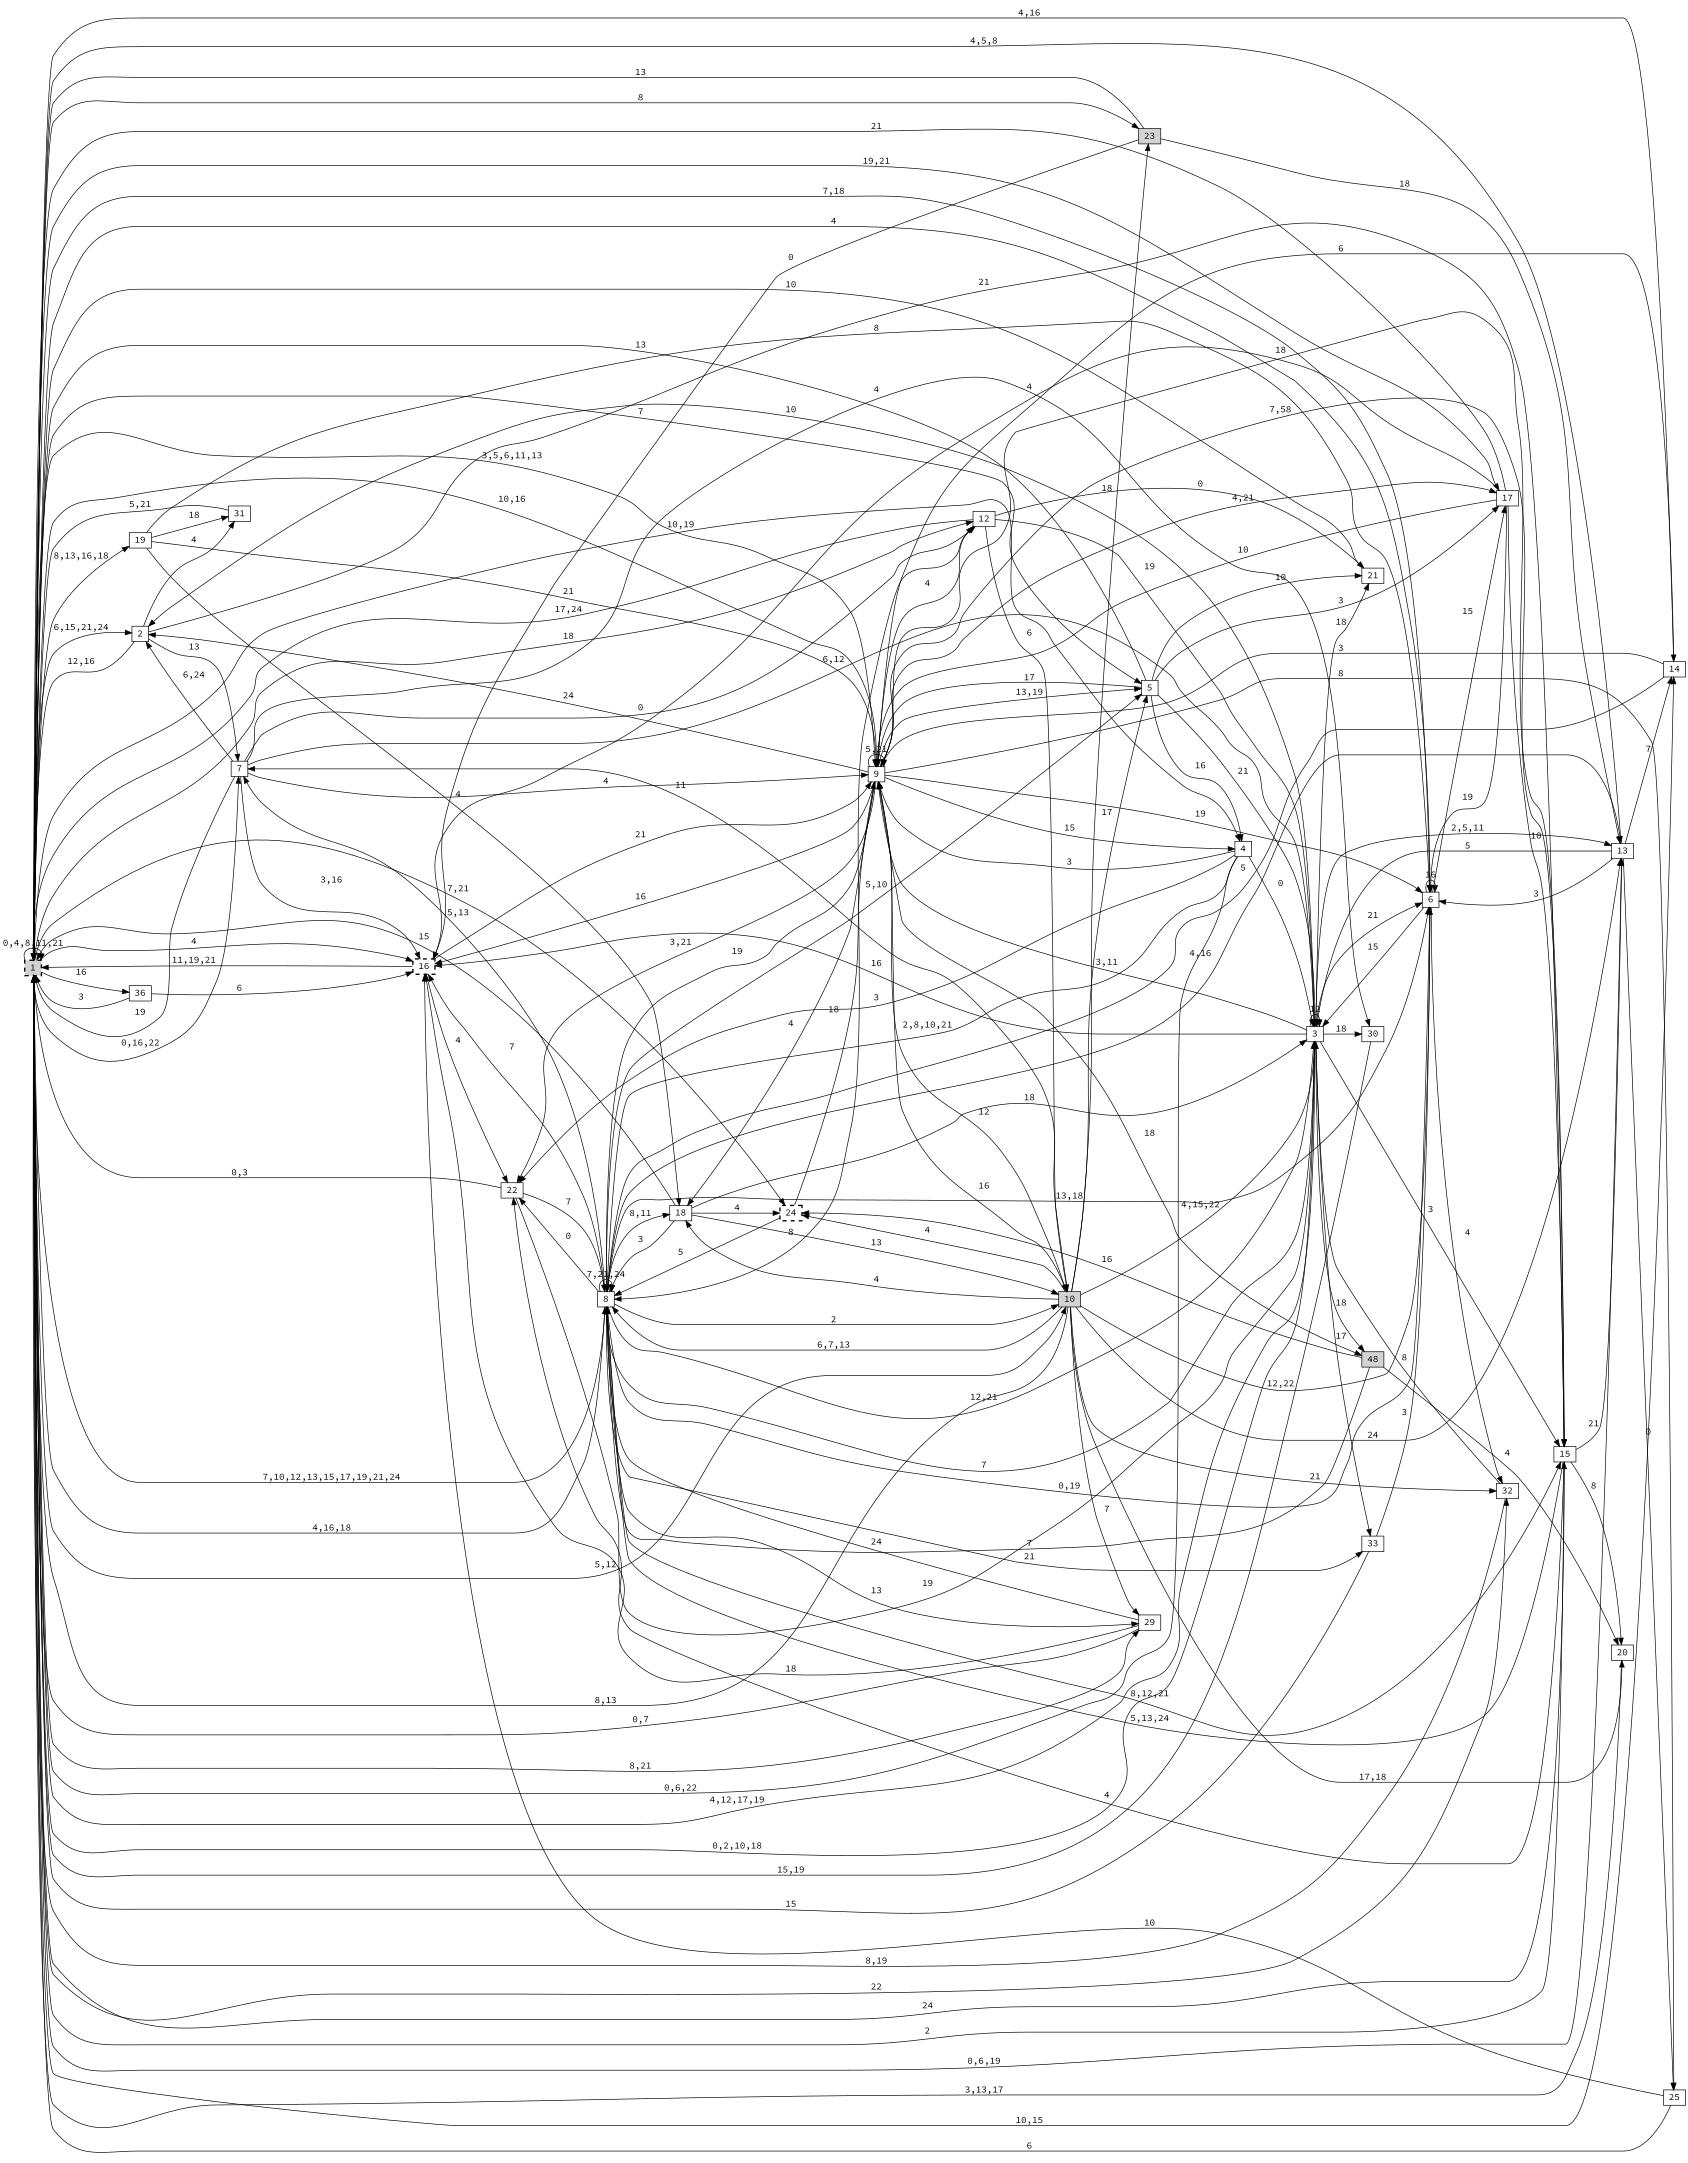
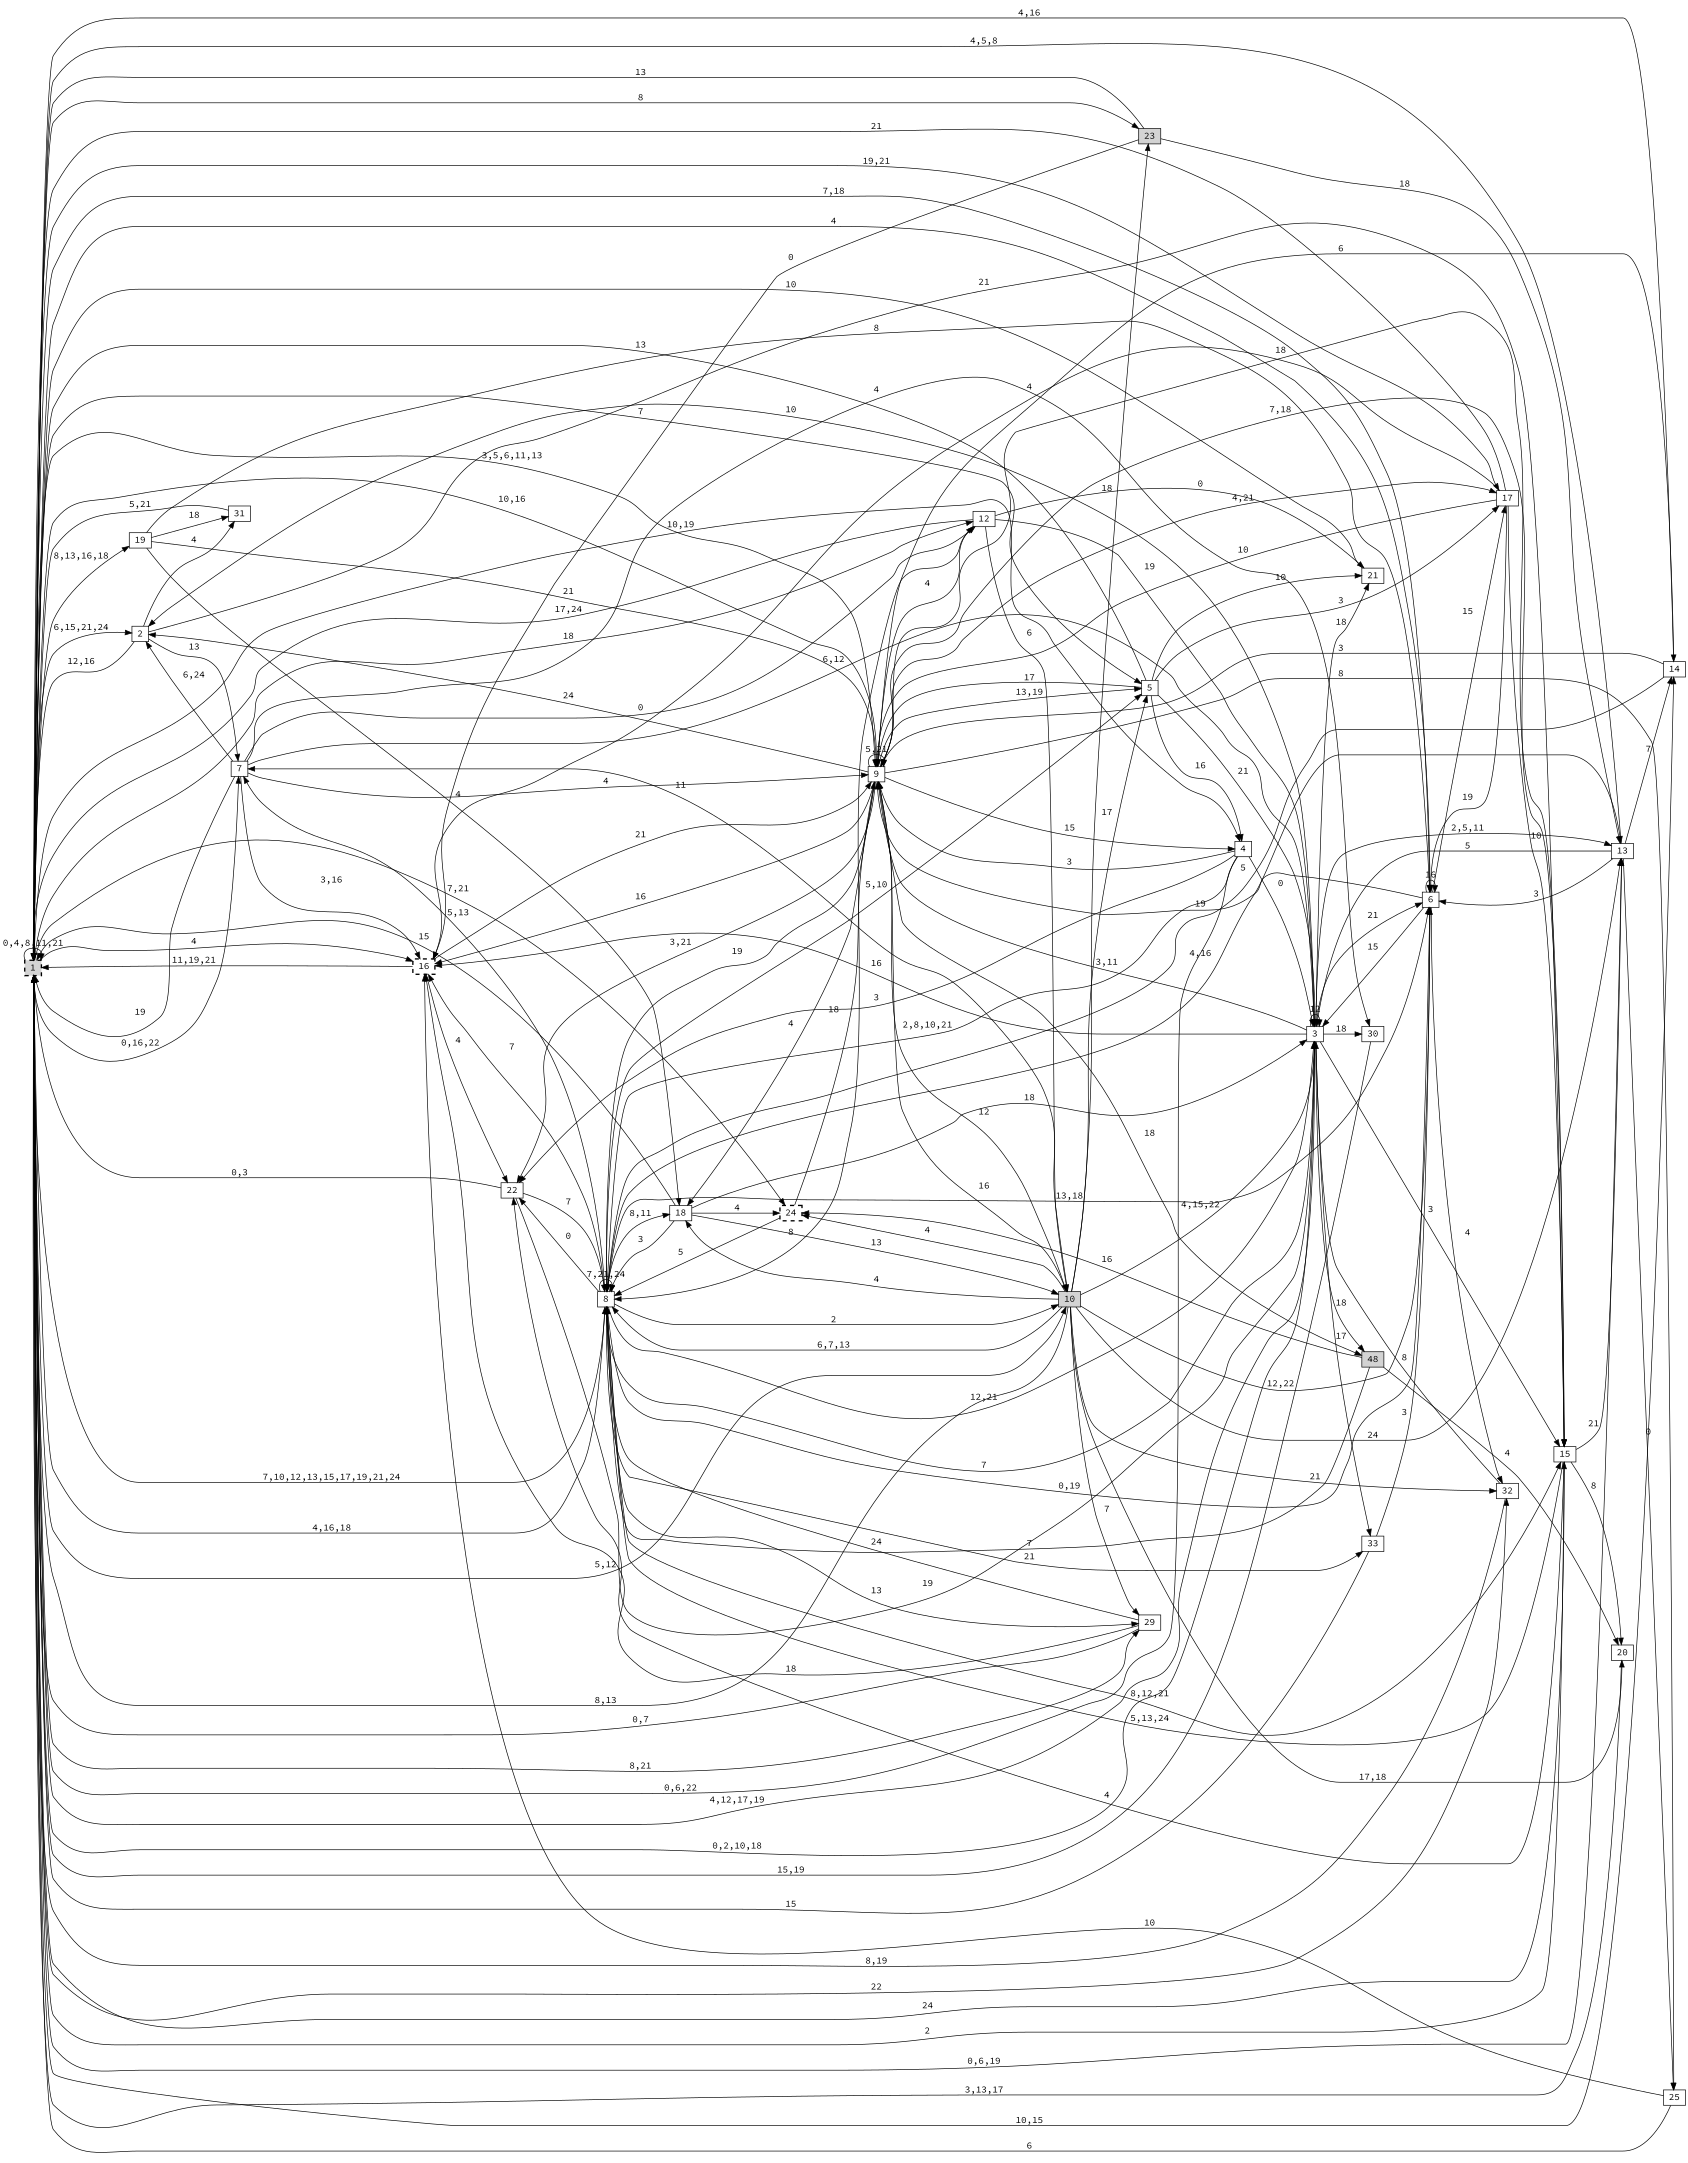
(1281, 410) -> (1281, 410)
(1155, 814) -> (1128, 914)
(140, 993) -> none
